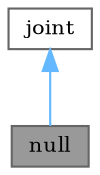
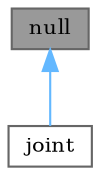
(50, 99) -> (50, 99)
